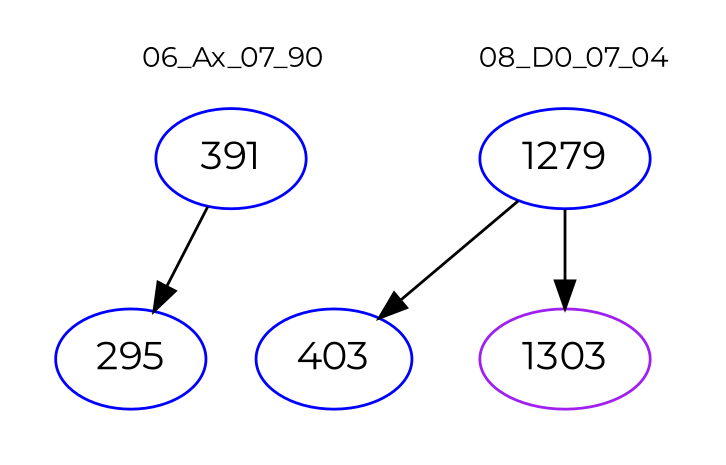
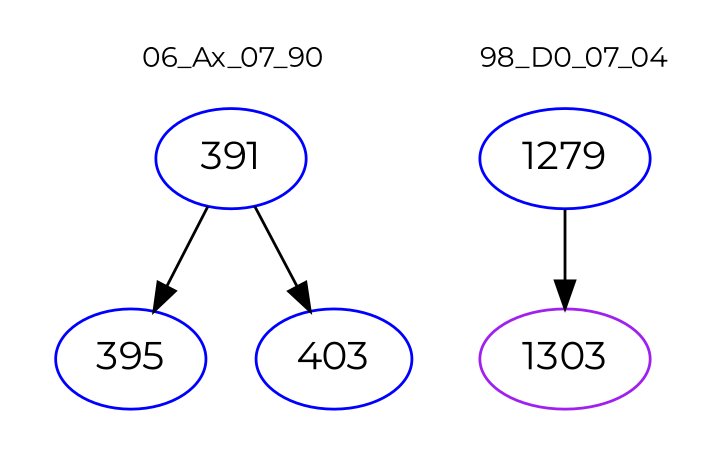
(575, 60) -> (575, 60)
(474, 238) -> (276, 246)
(131, 359) -> (131, 359)
